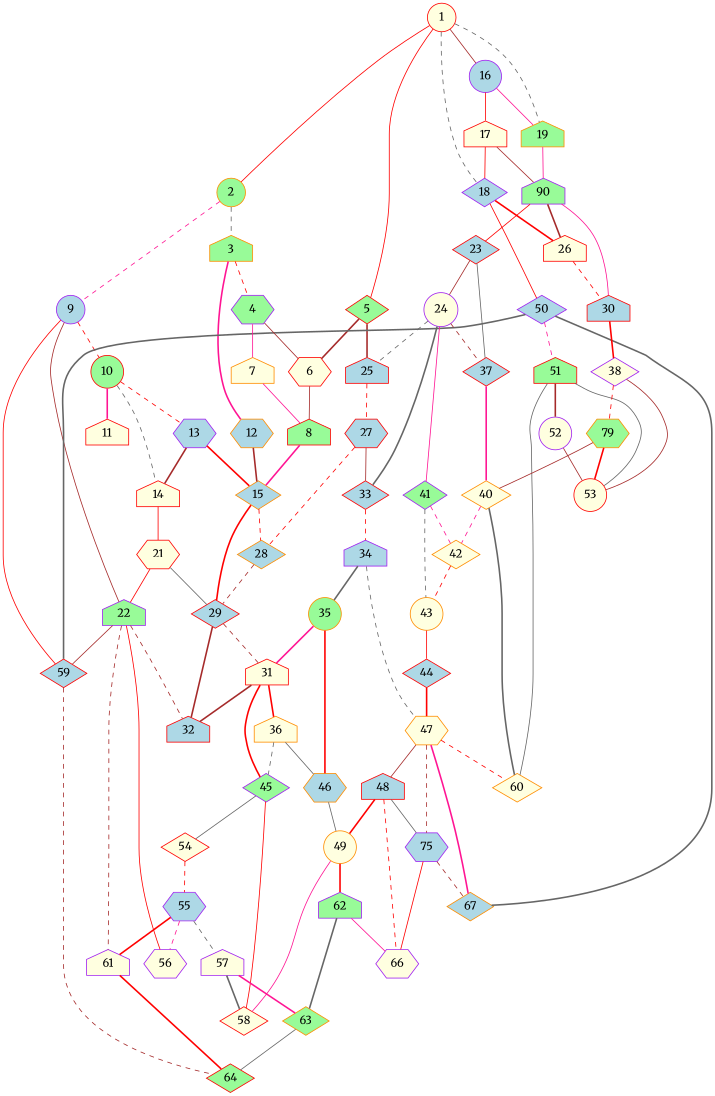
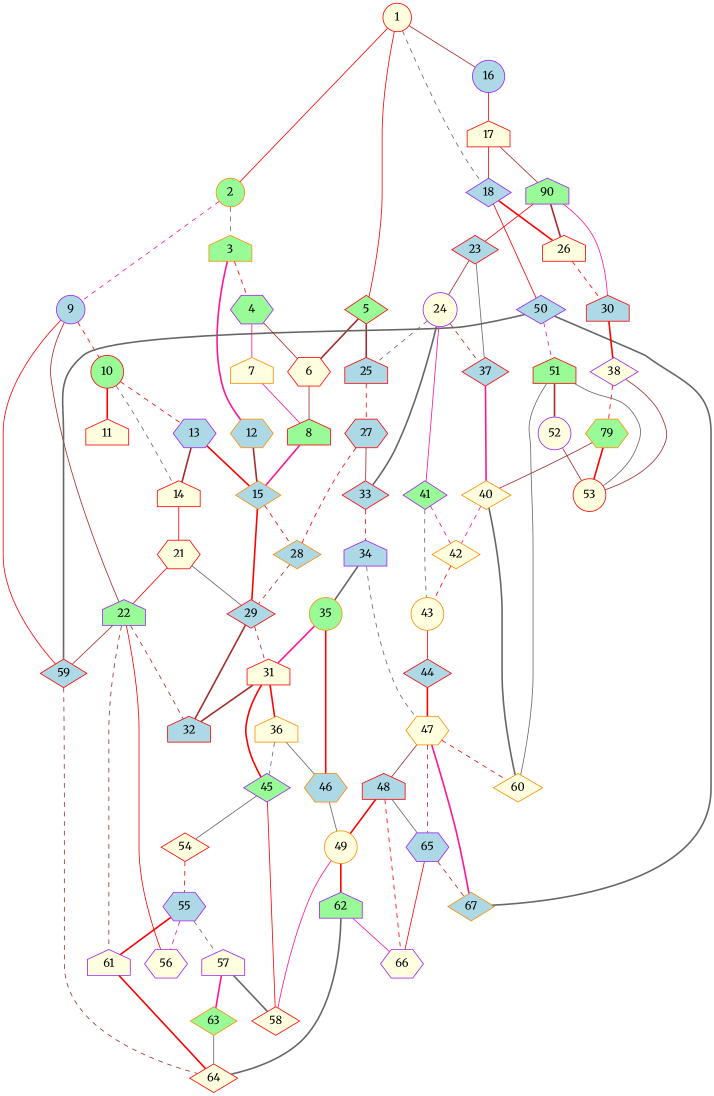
(543, 135) -> none
(107, 404) -> (107, 404)
(427, 847) -> (427, 847)
(323, 963) -> (317, 1020)
(230, 1078) -> (214, 1078)
